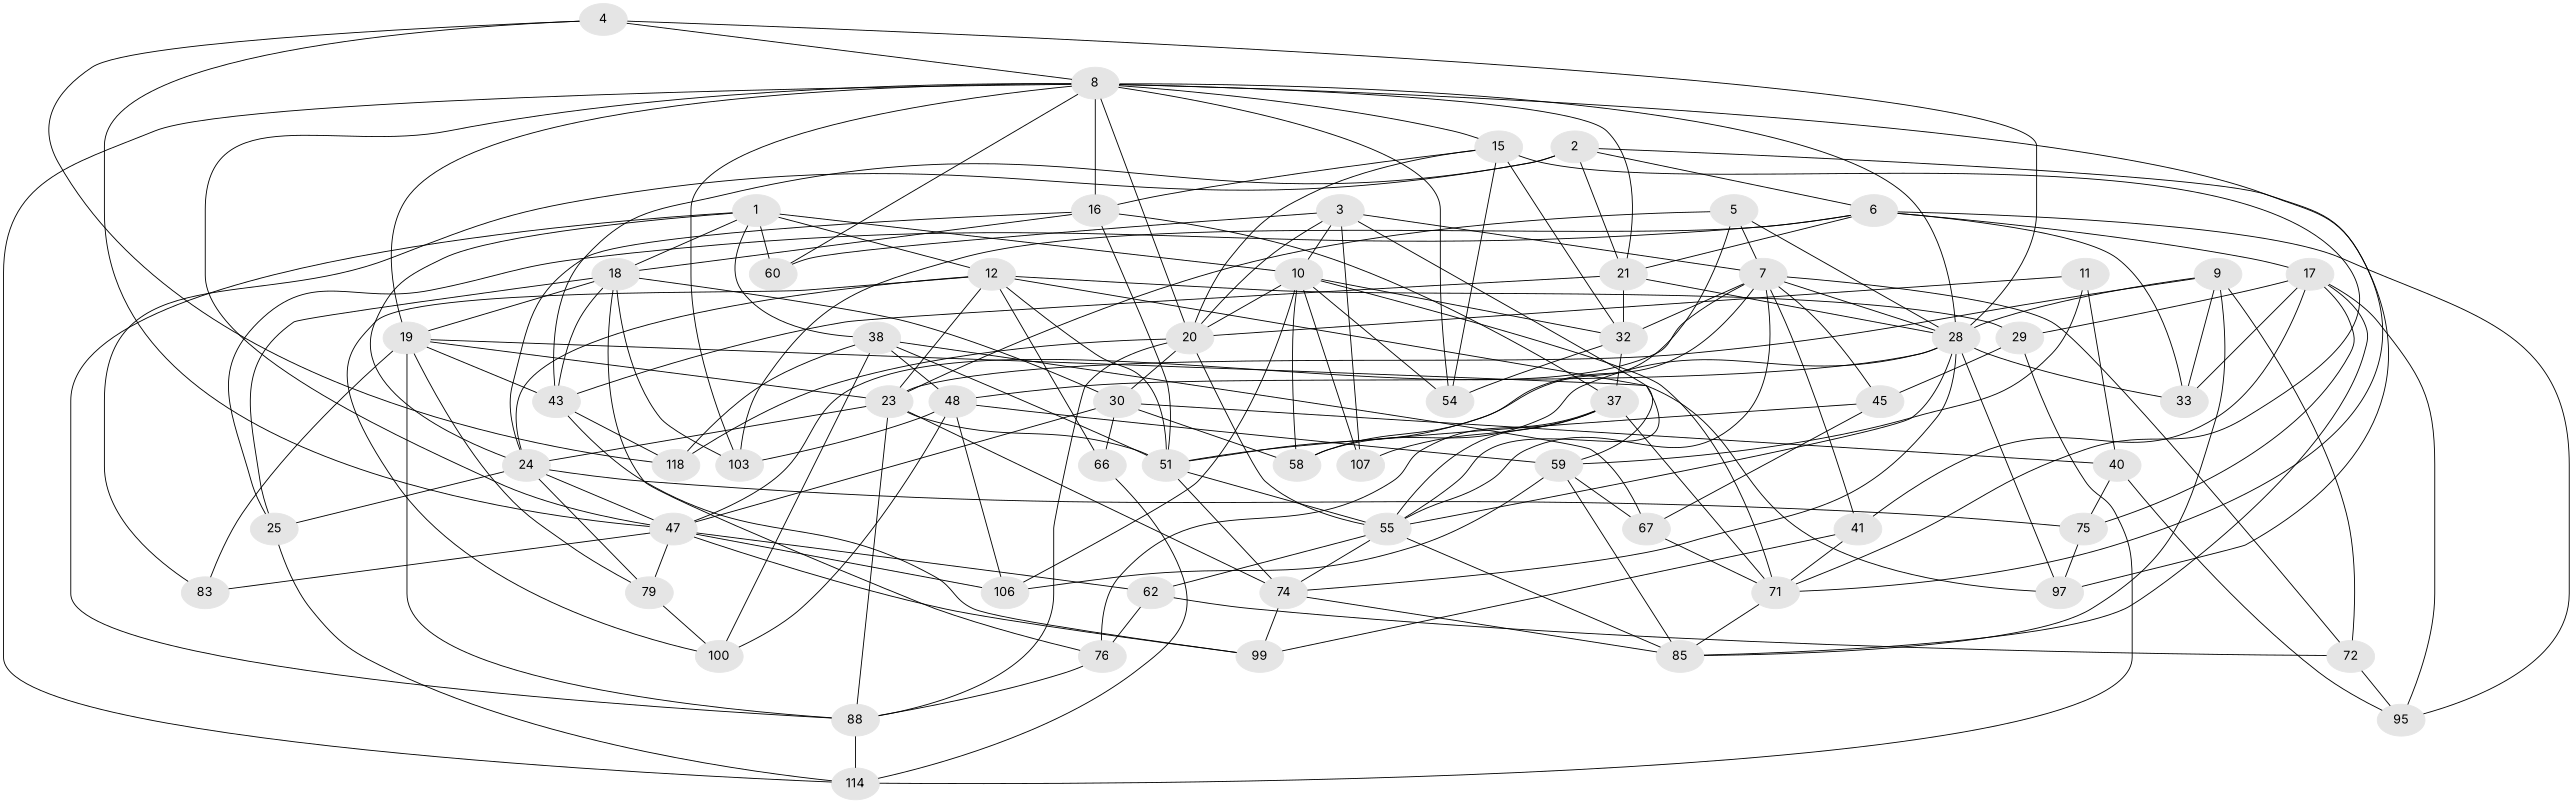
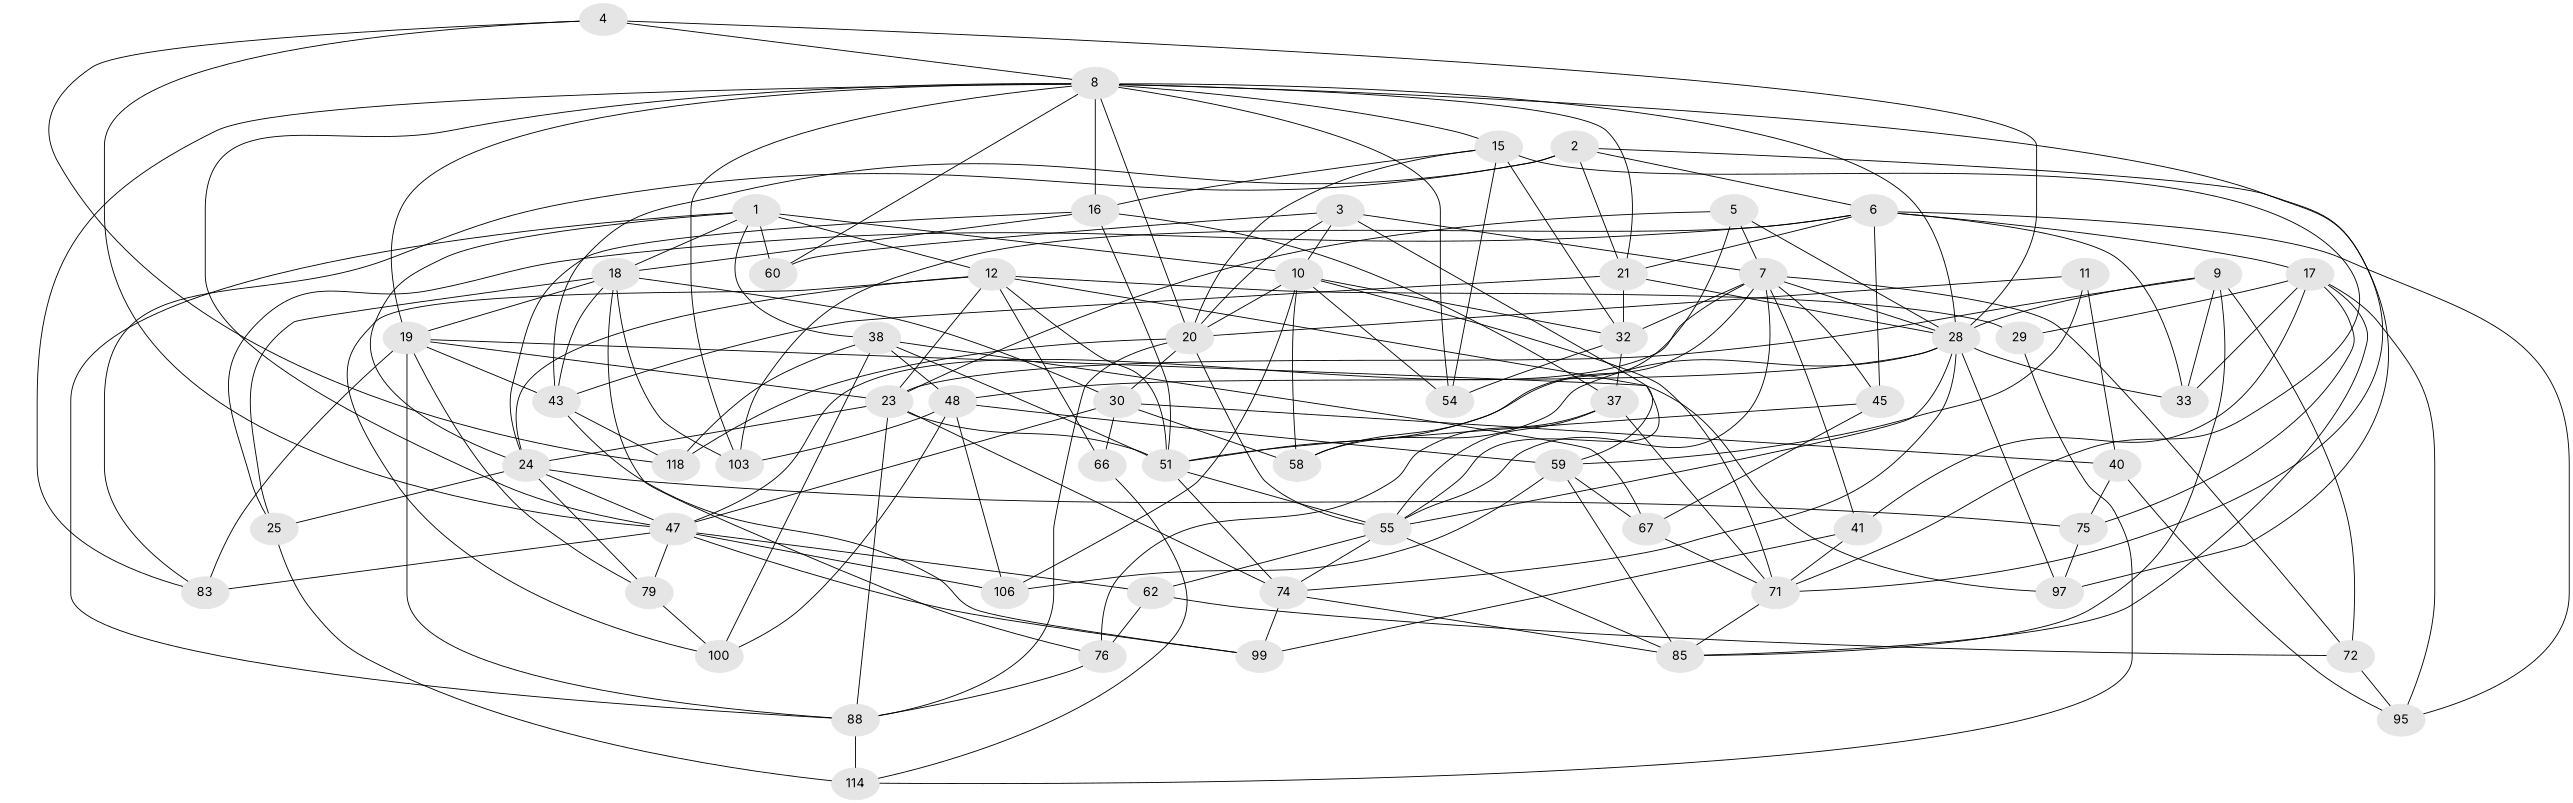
(4, 317) -> (336, 111)
(1961, 366) -> (1876, 278)
(1361, 465) -> none
